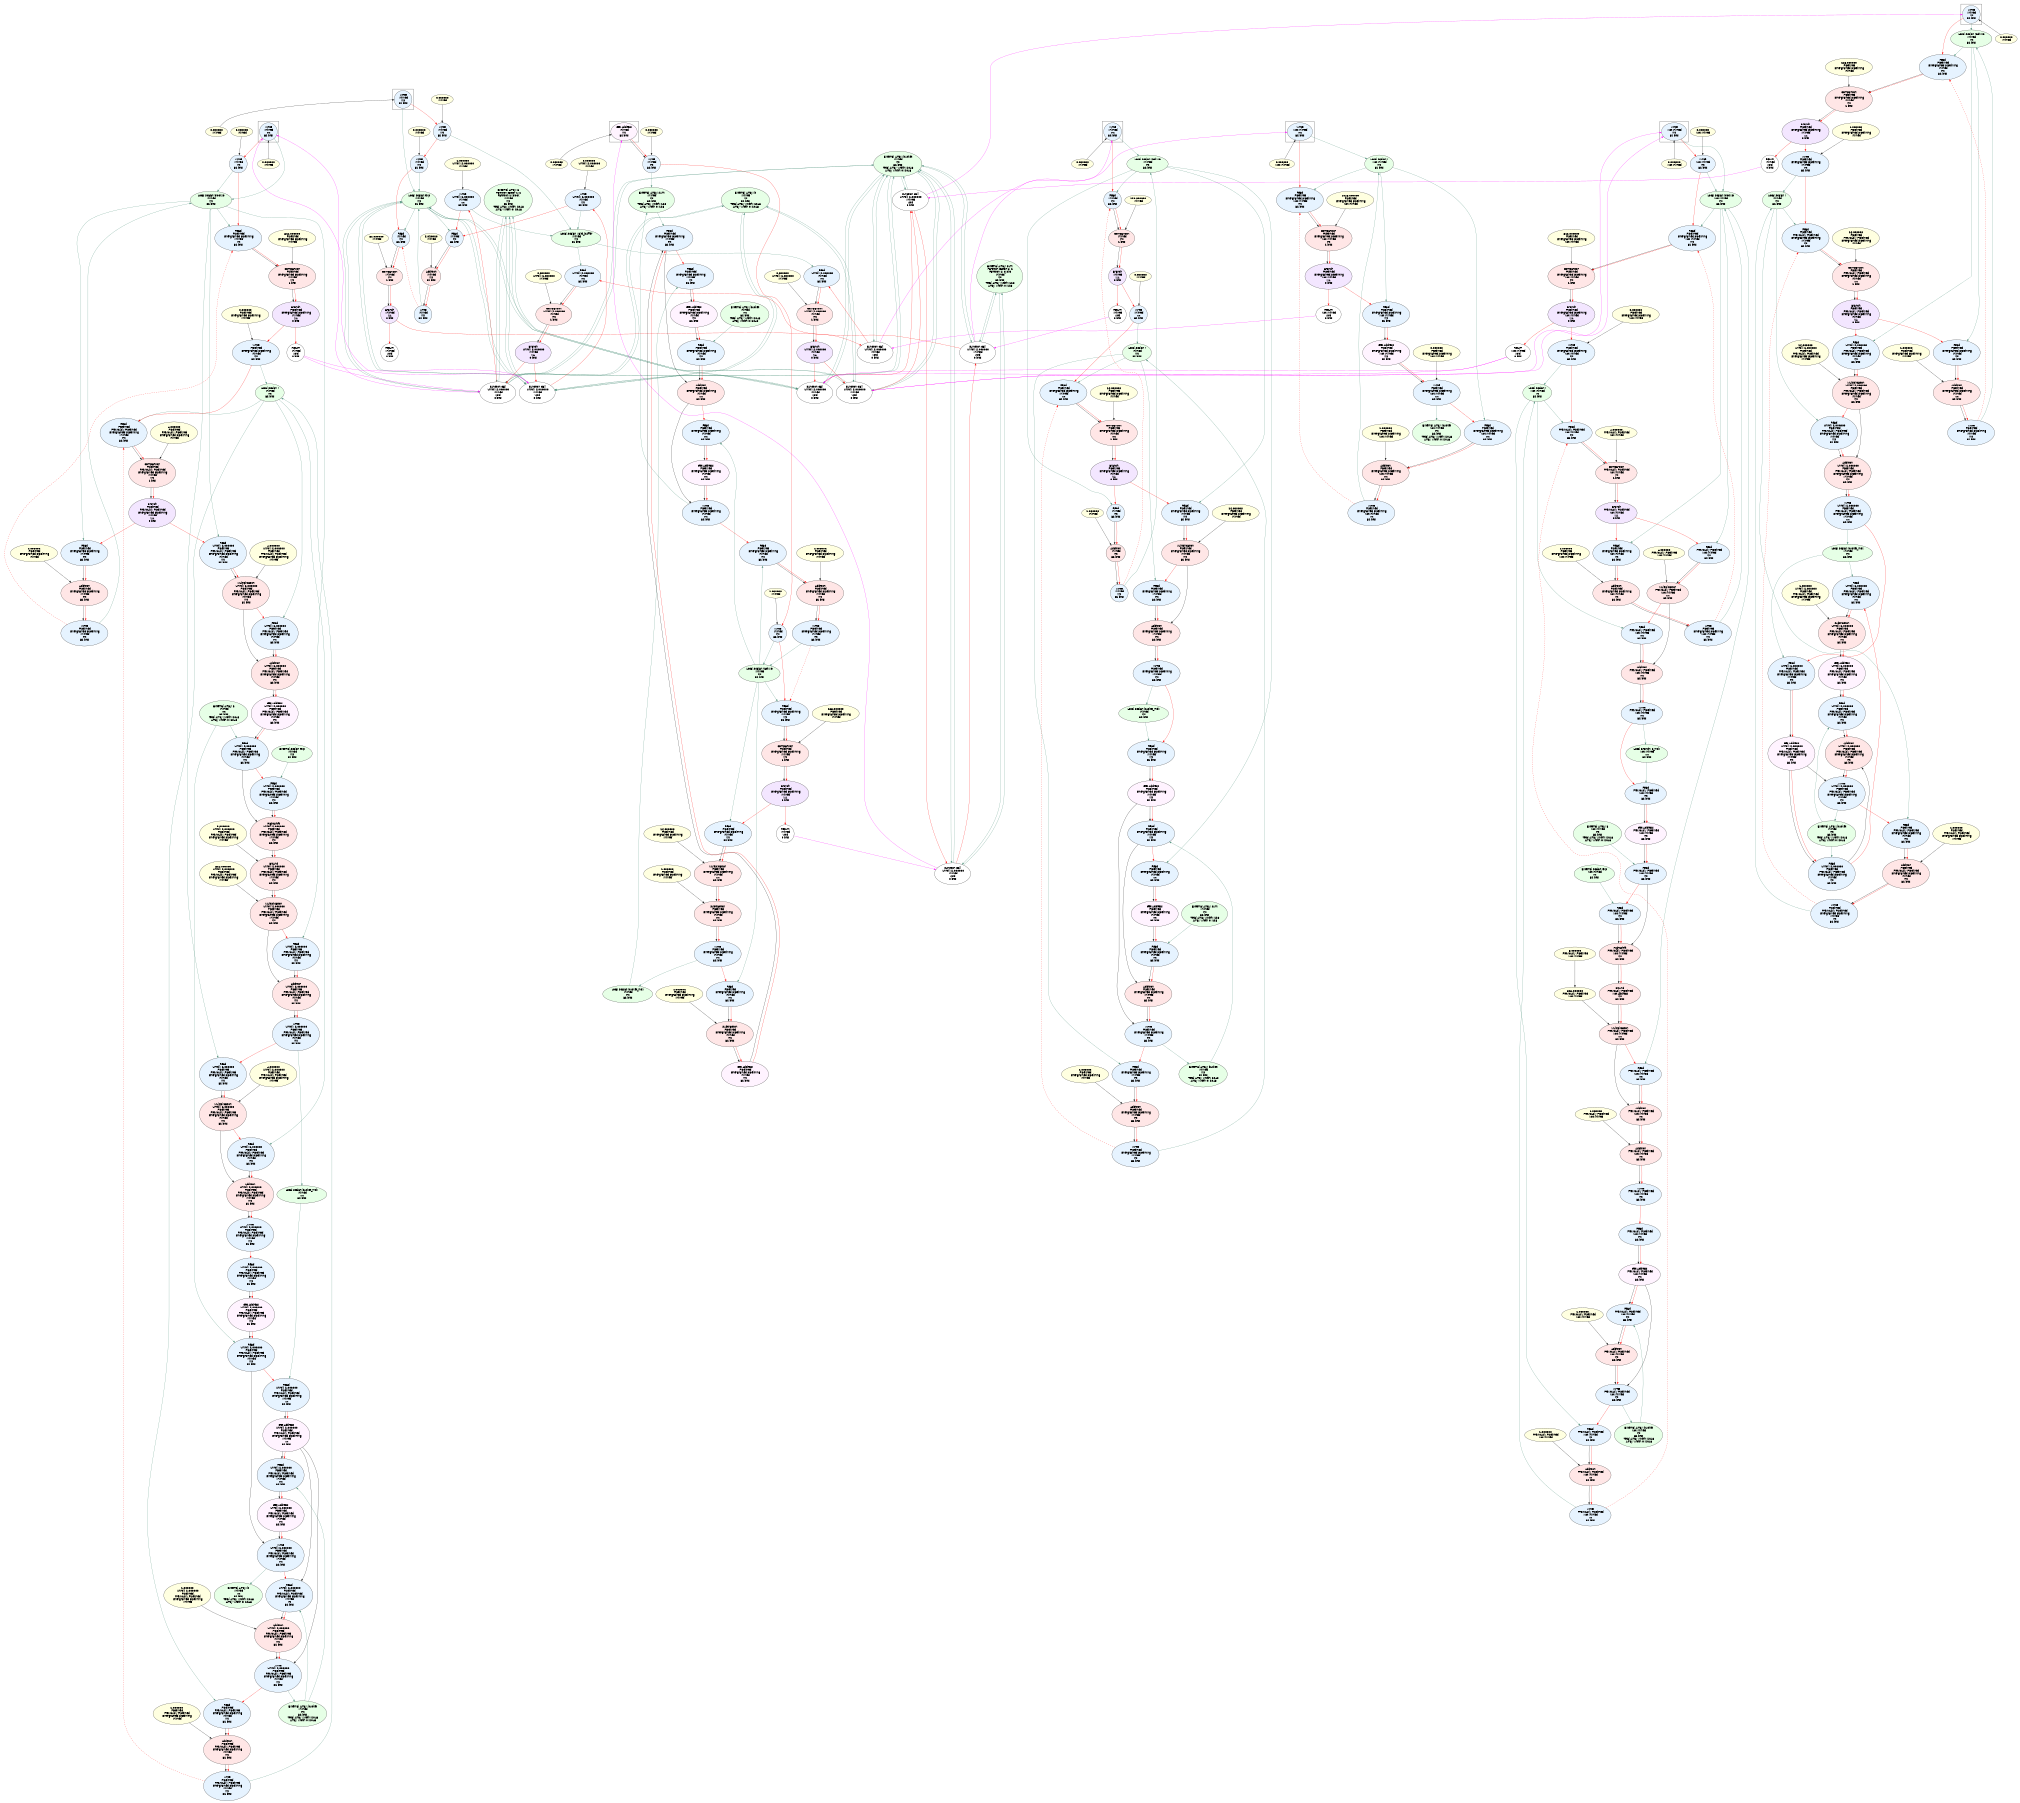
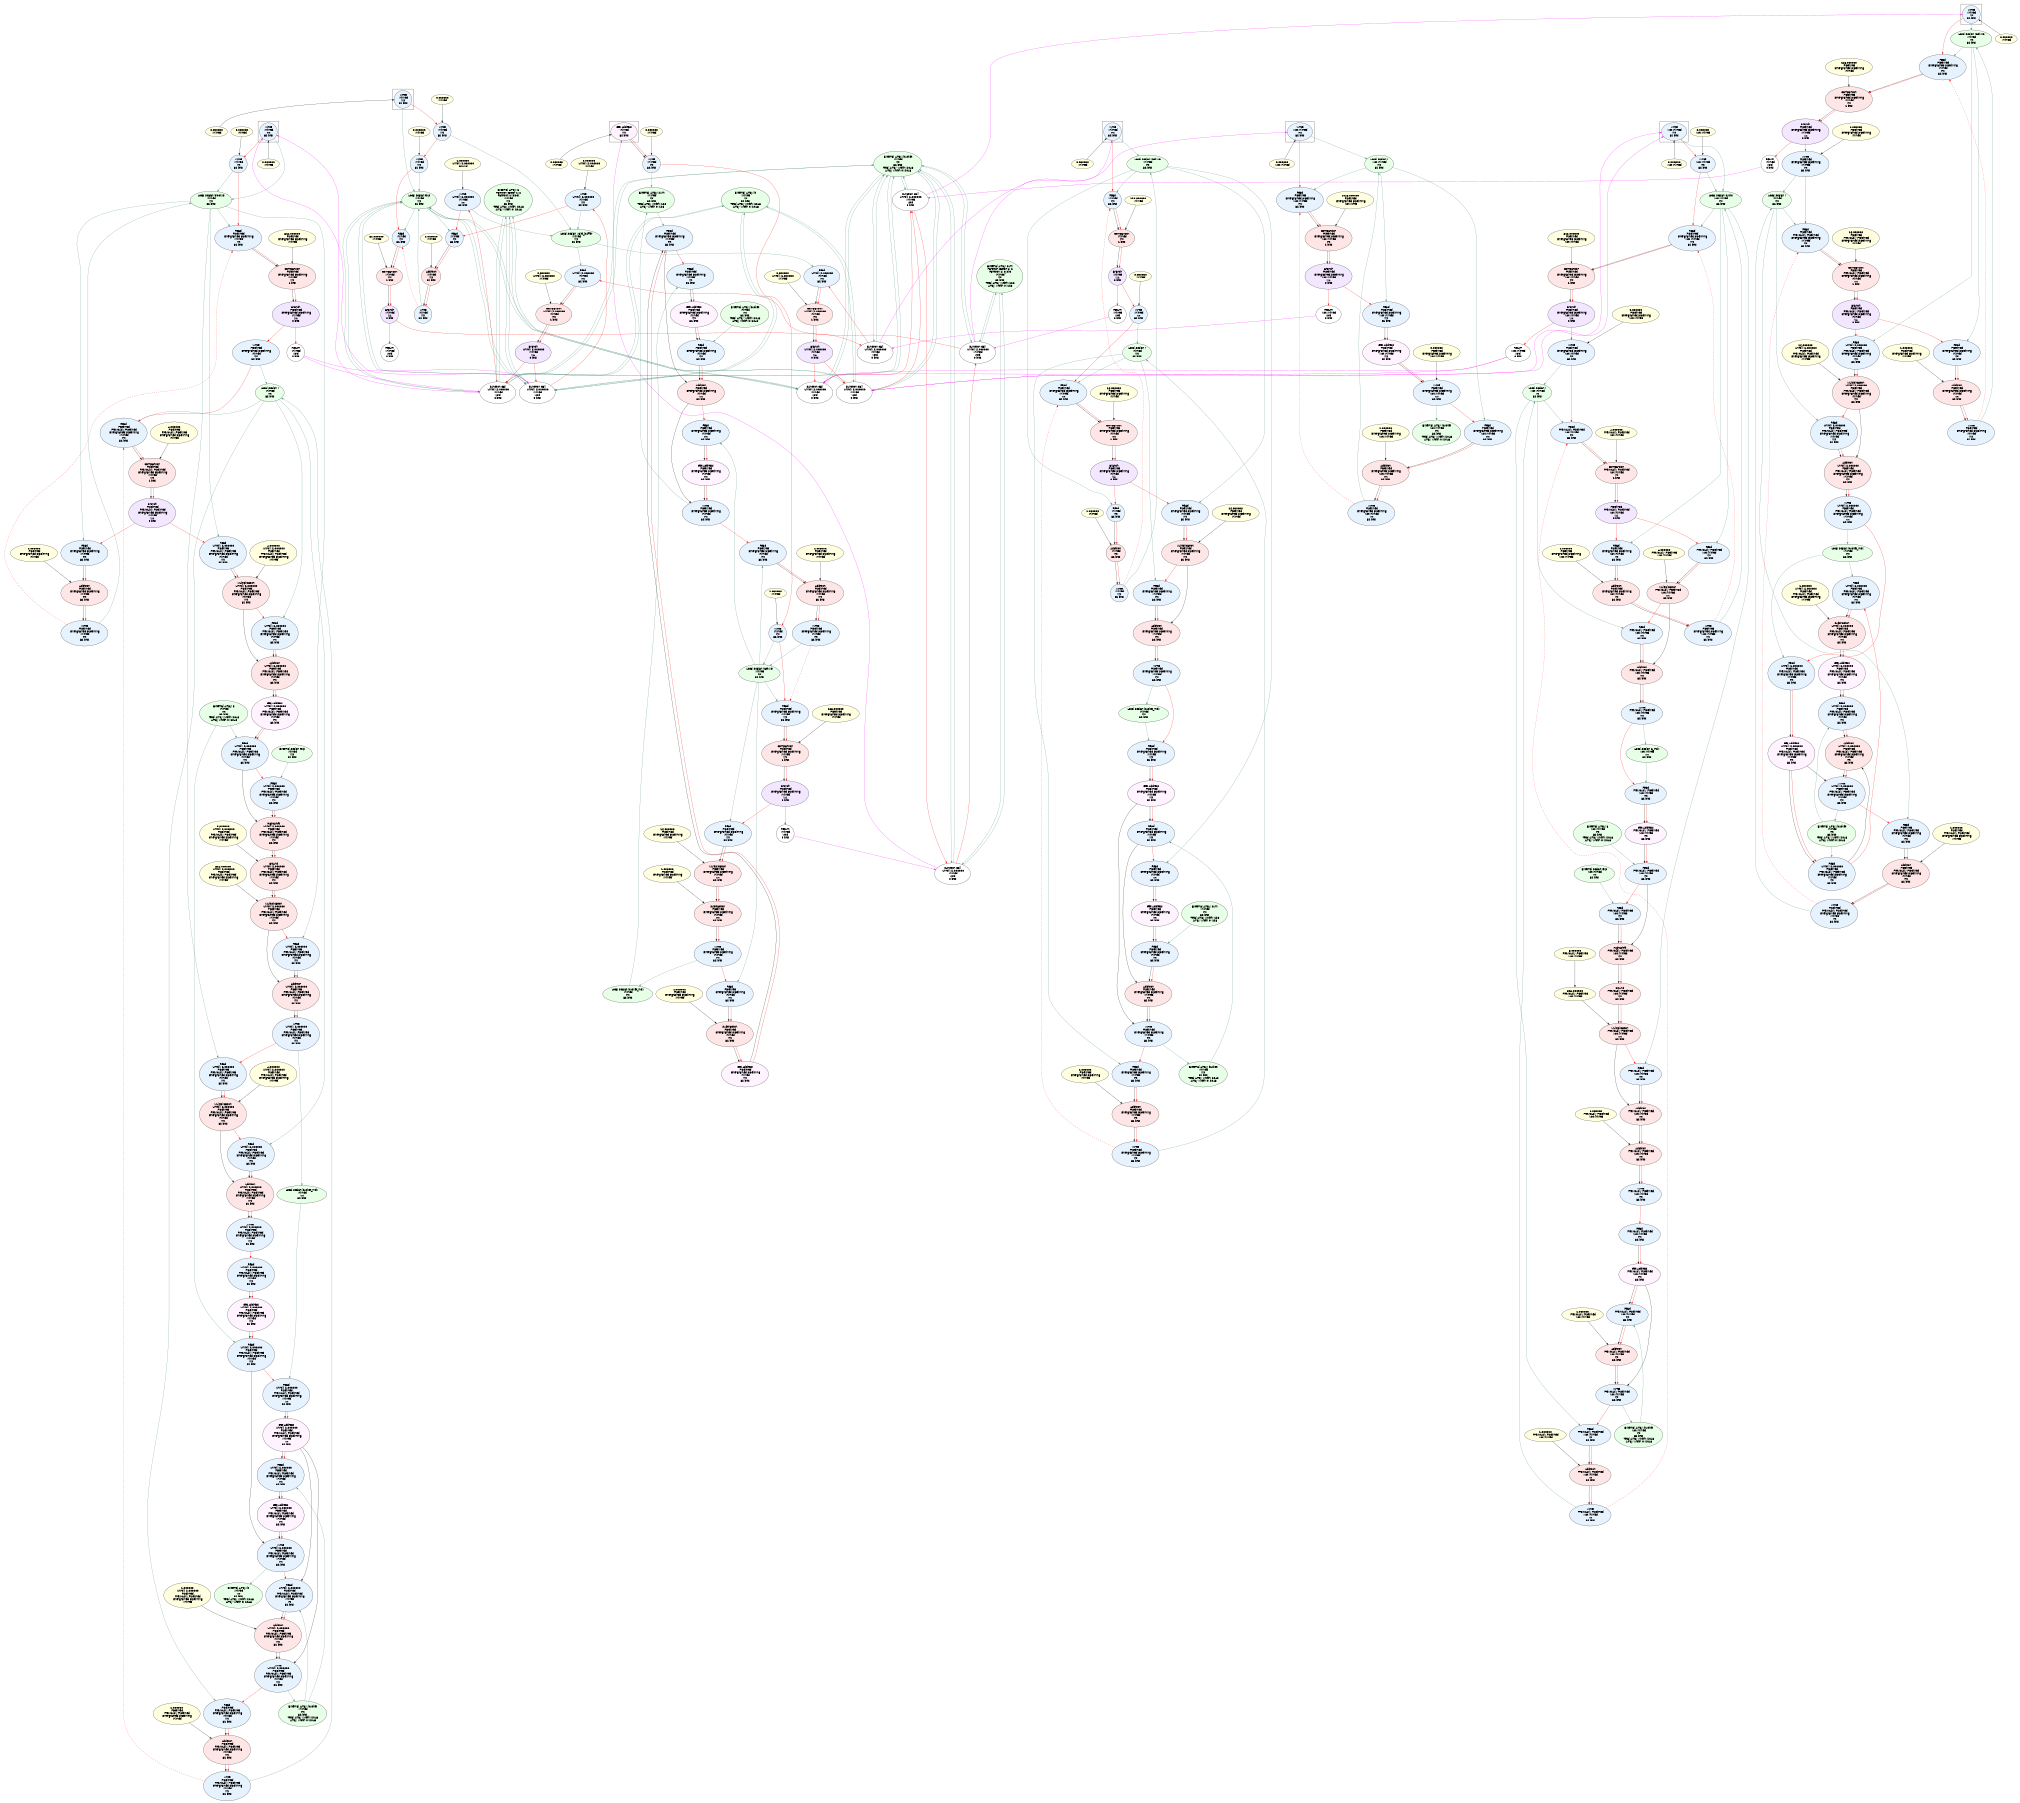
(463, 164) -> (463, 164)
(1350, 200) -> (1350, 200)
(1721, 200) -> (1721, 200)
(431, 238) -> (431, 238)
(245, 314) -> none
(1616, 513) -> (1616, 513)
(1647, 753) -> (1647, 753)
(1620, 994) -> (1620, 994)
